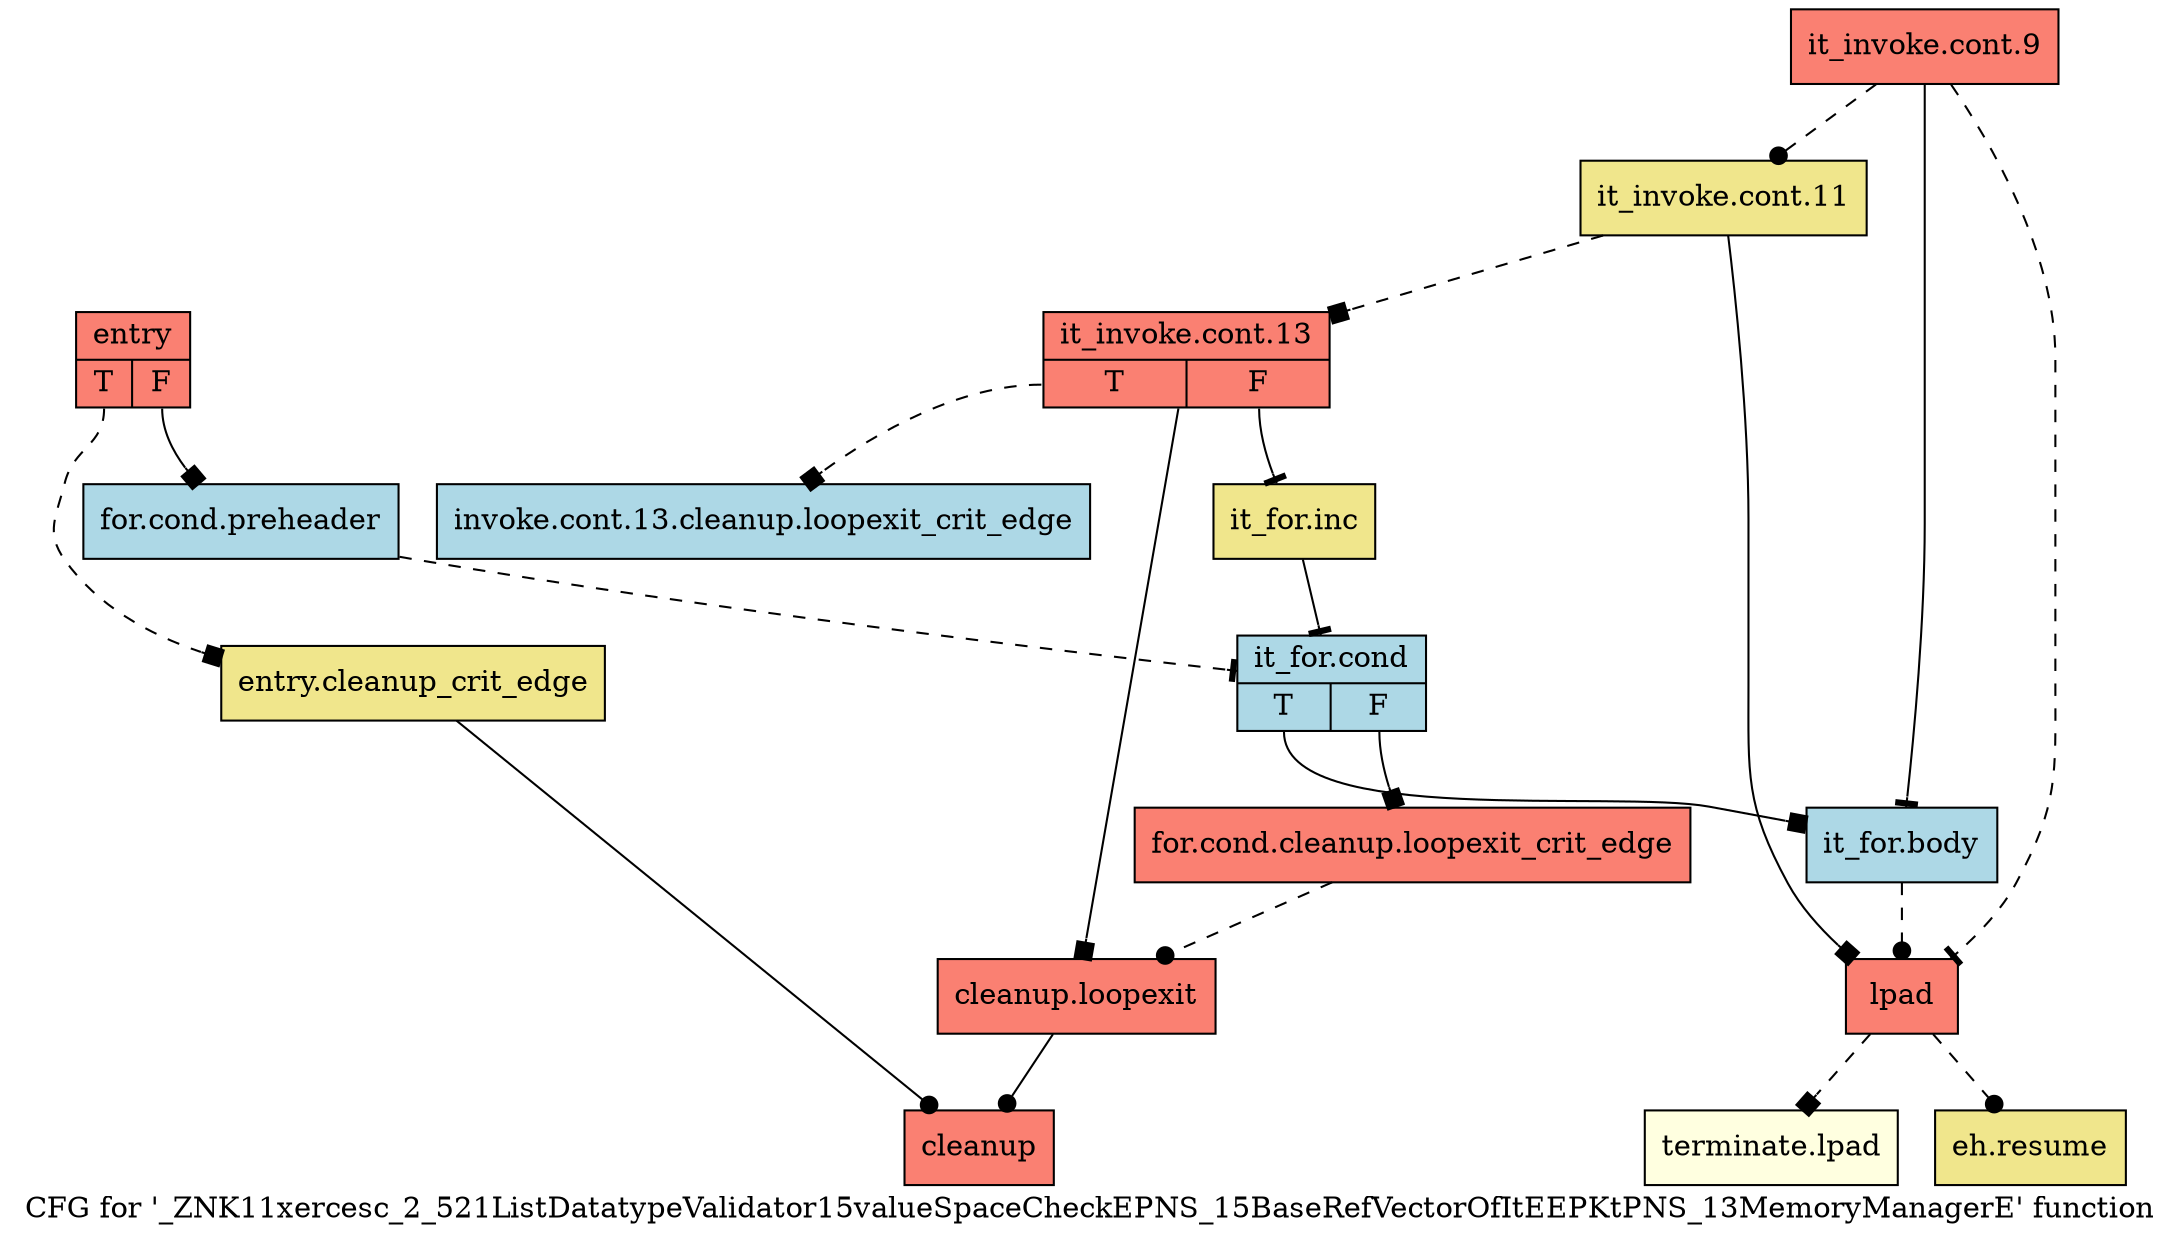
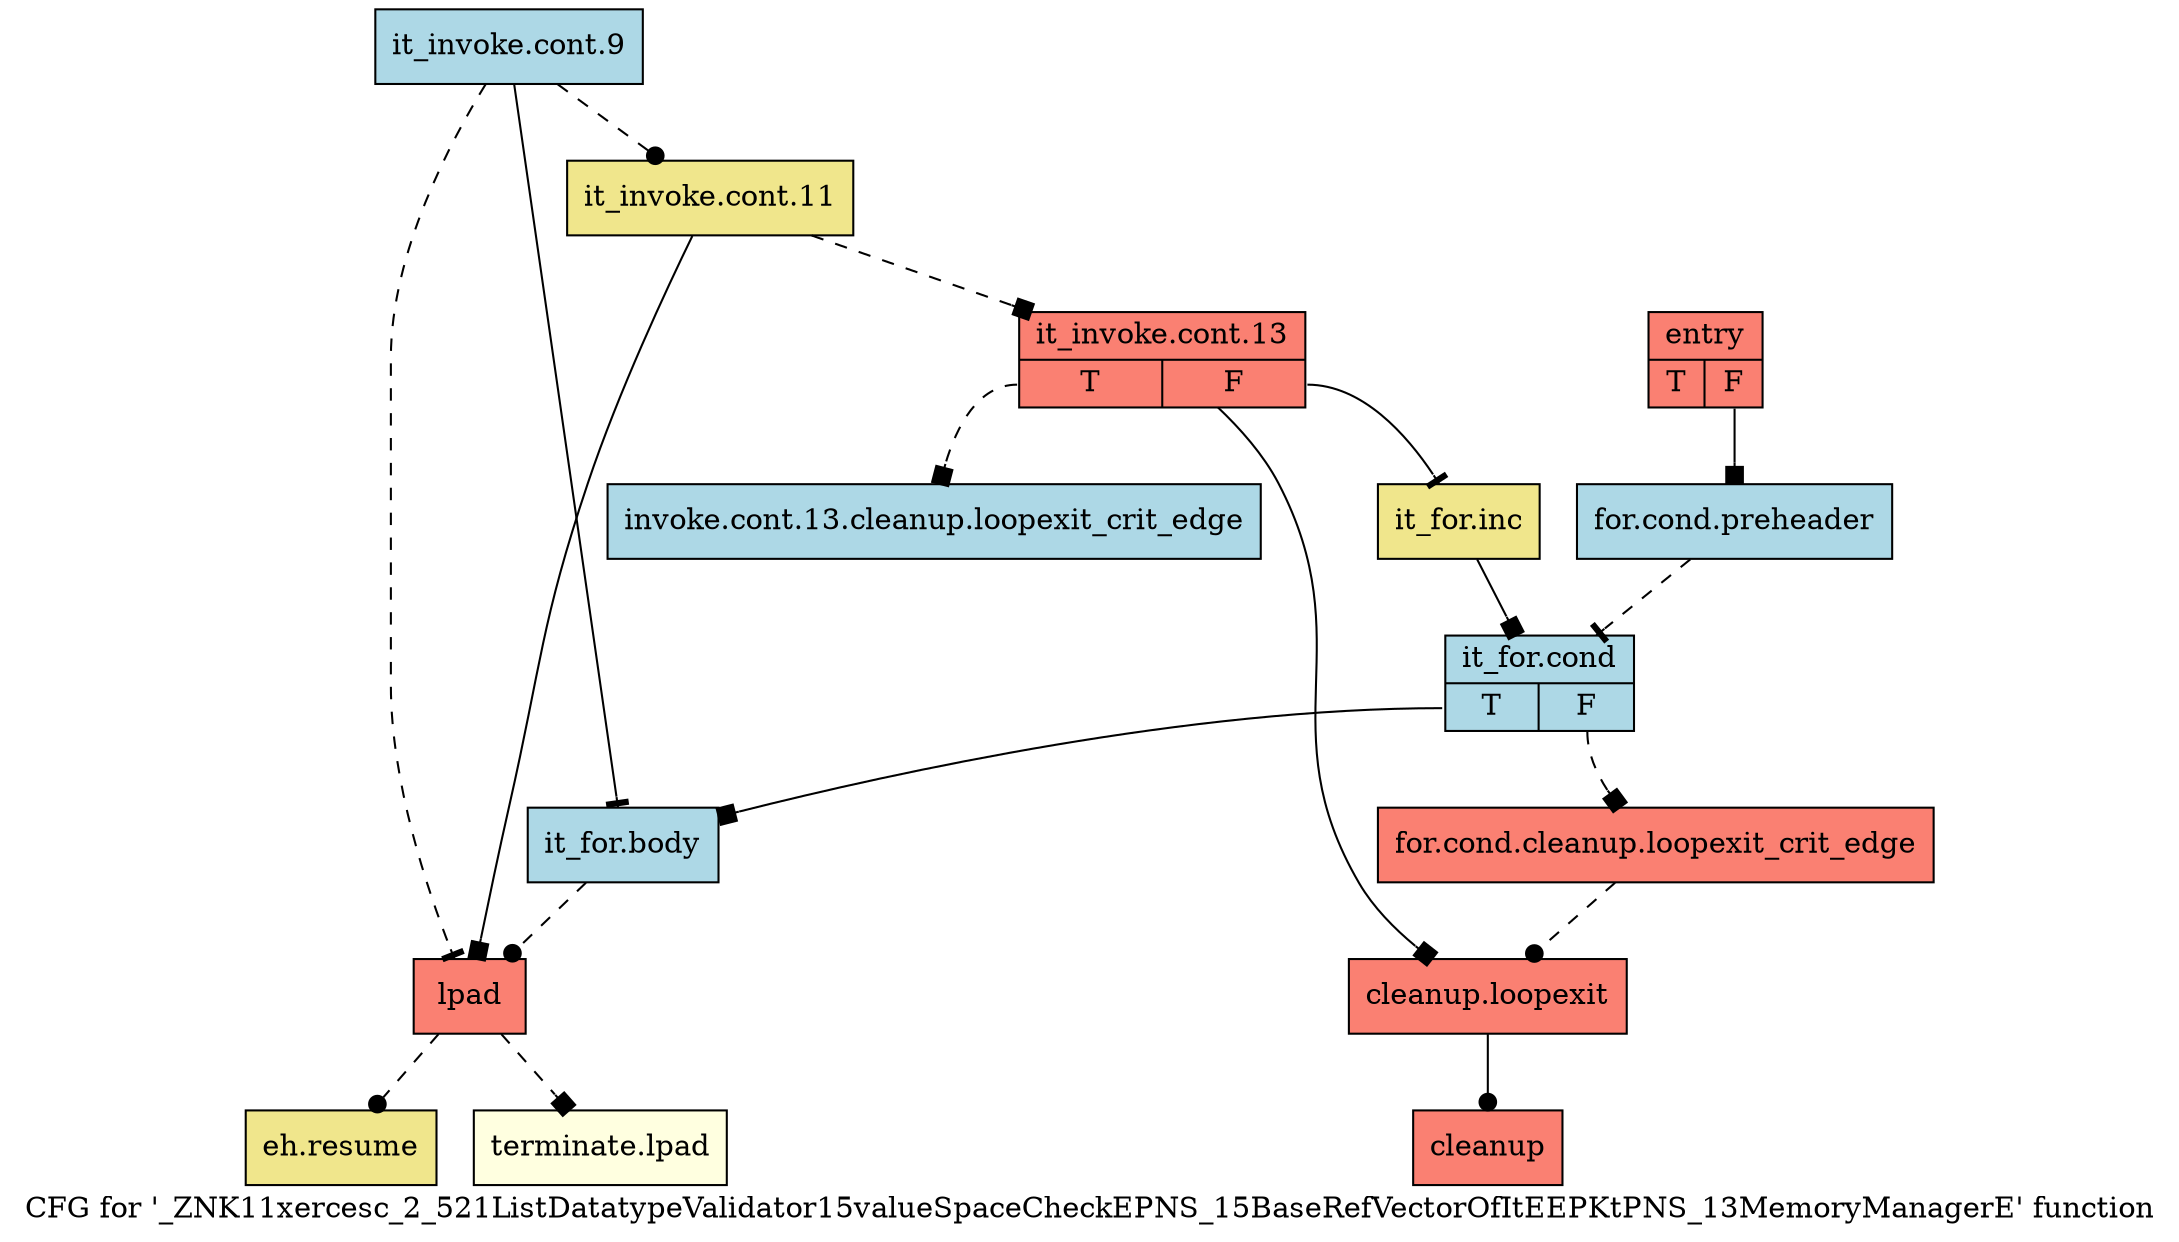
(1925, 47) -> (509, 47)
(1311, 592) -> (1492, 588)
(413, 683) -> none
(1382, 760) -> (1593, 763)
